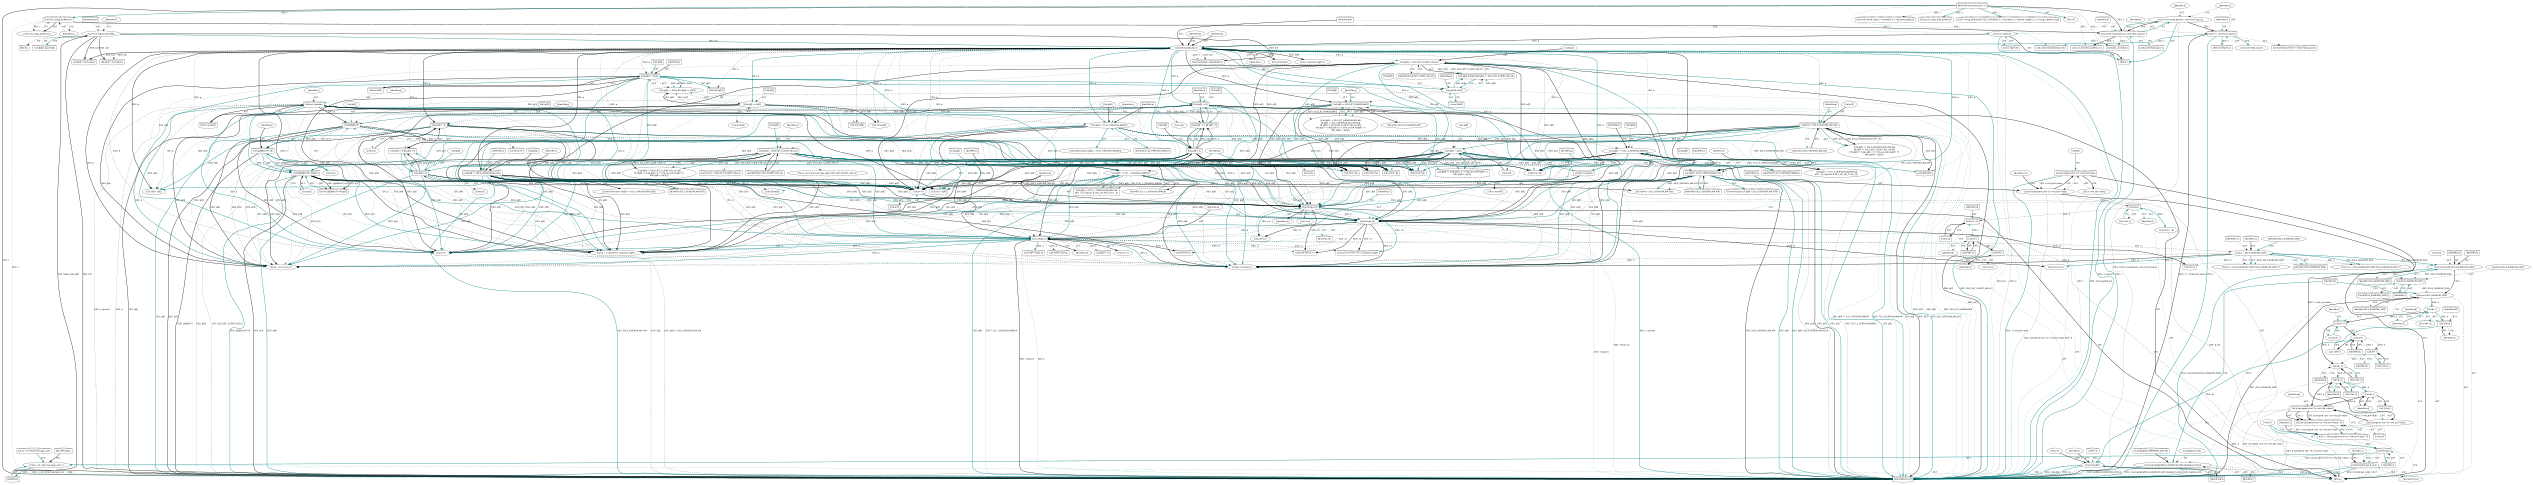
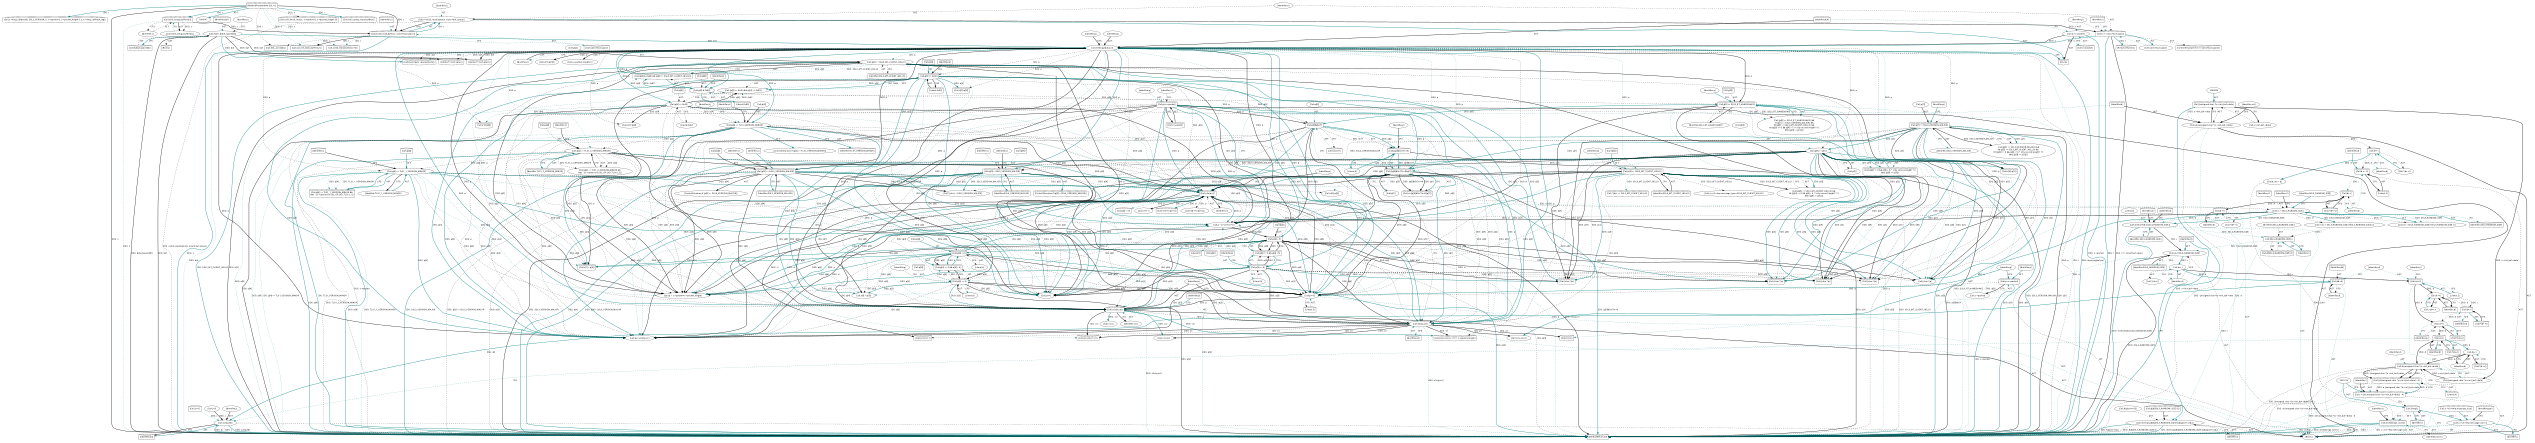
(723, 34) -> (304, 59)
(1294, 55) -> (597, 55)
(682, 160) -> (1248, 232)
(1435, 181) -> (737, 301)
(1058, 253) -> (1195, 211)
